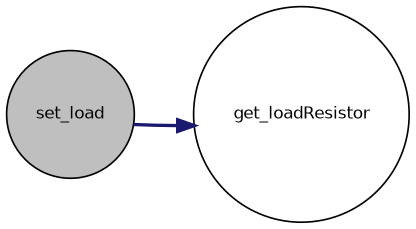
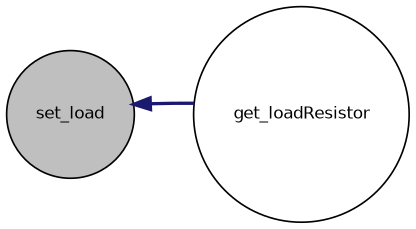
(155, 125) -> (172, 103)
